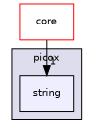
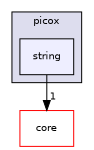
(47, 55) -> (47, 89)
